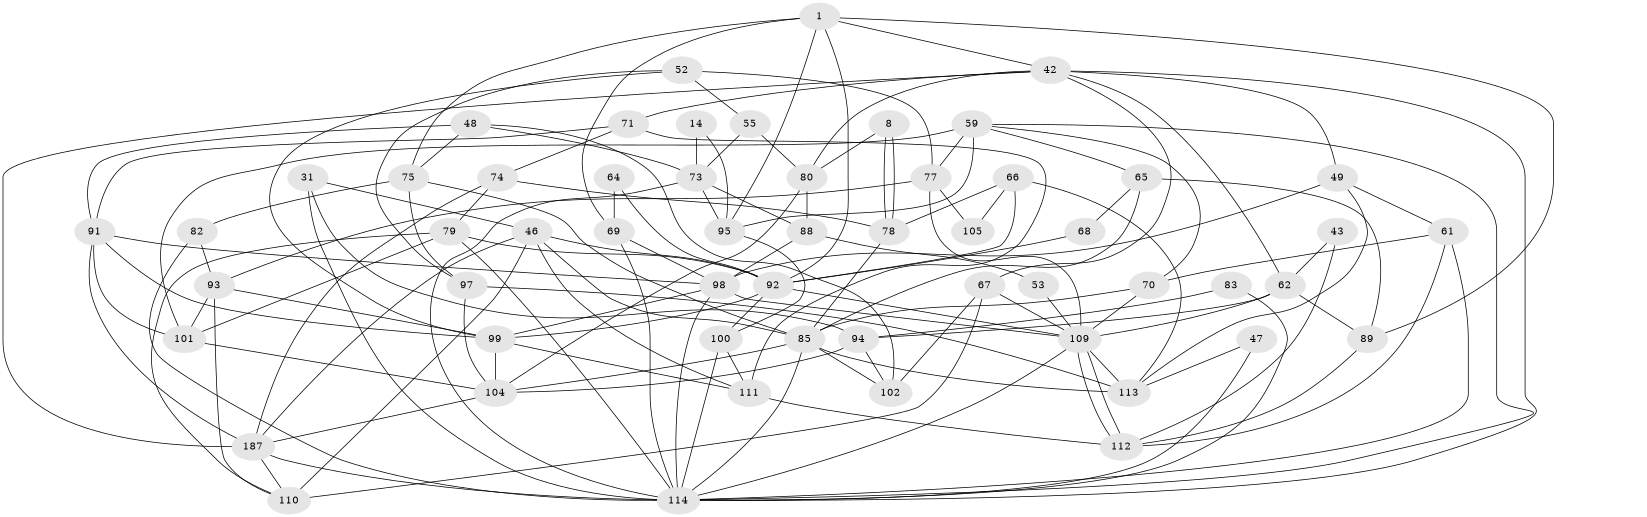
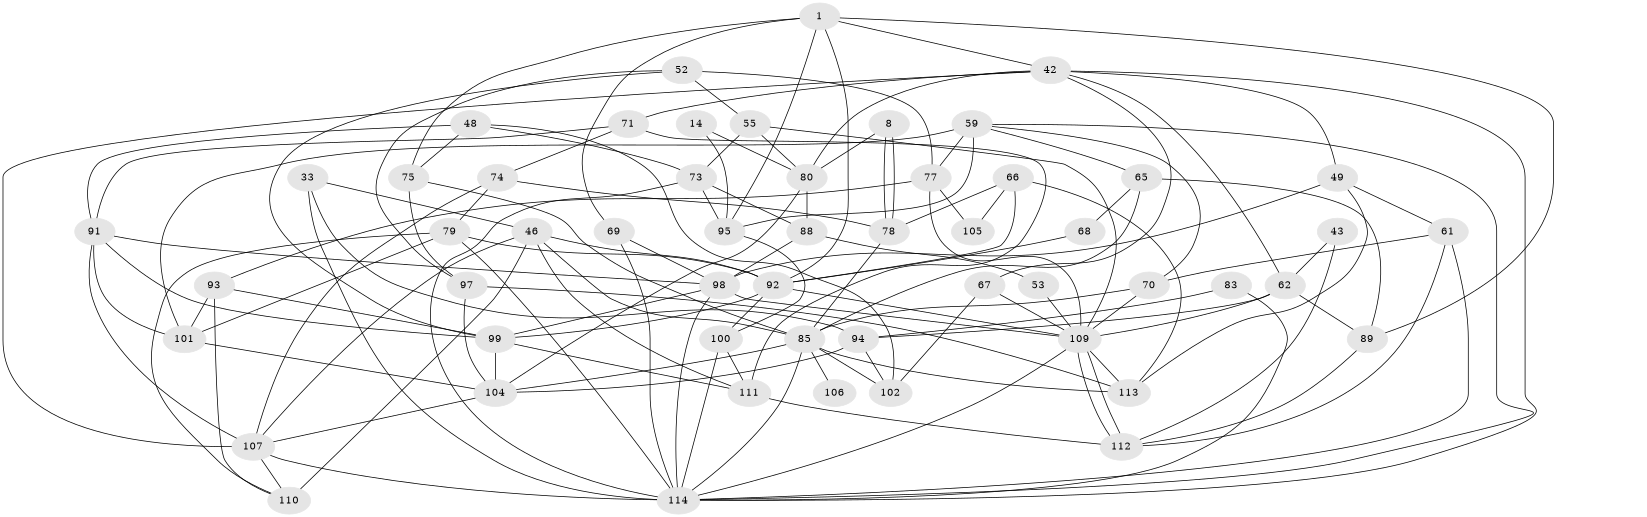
(696, 151) -> (752, 151)
none -> (1047, 161)
(308, 178) -> (308, 178)
(614, 178) -> none
(197, 232) -> none
(1257, 339) -> none
none -> (835, 393)
(715, 444) -> none
(253, 447) -> (253, 447)
